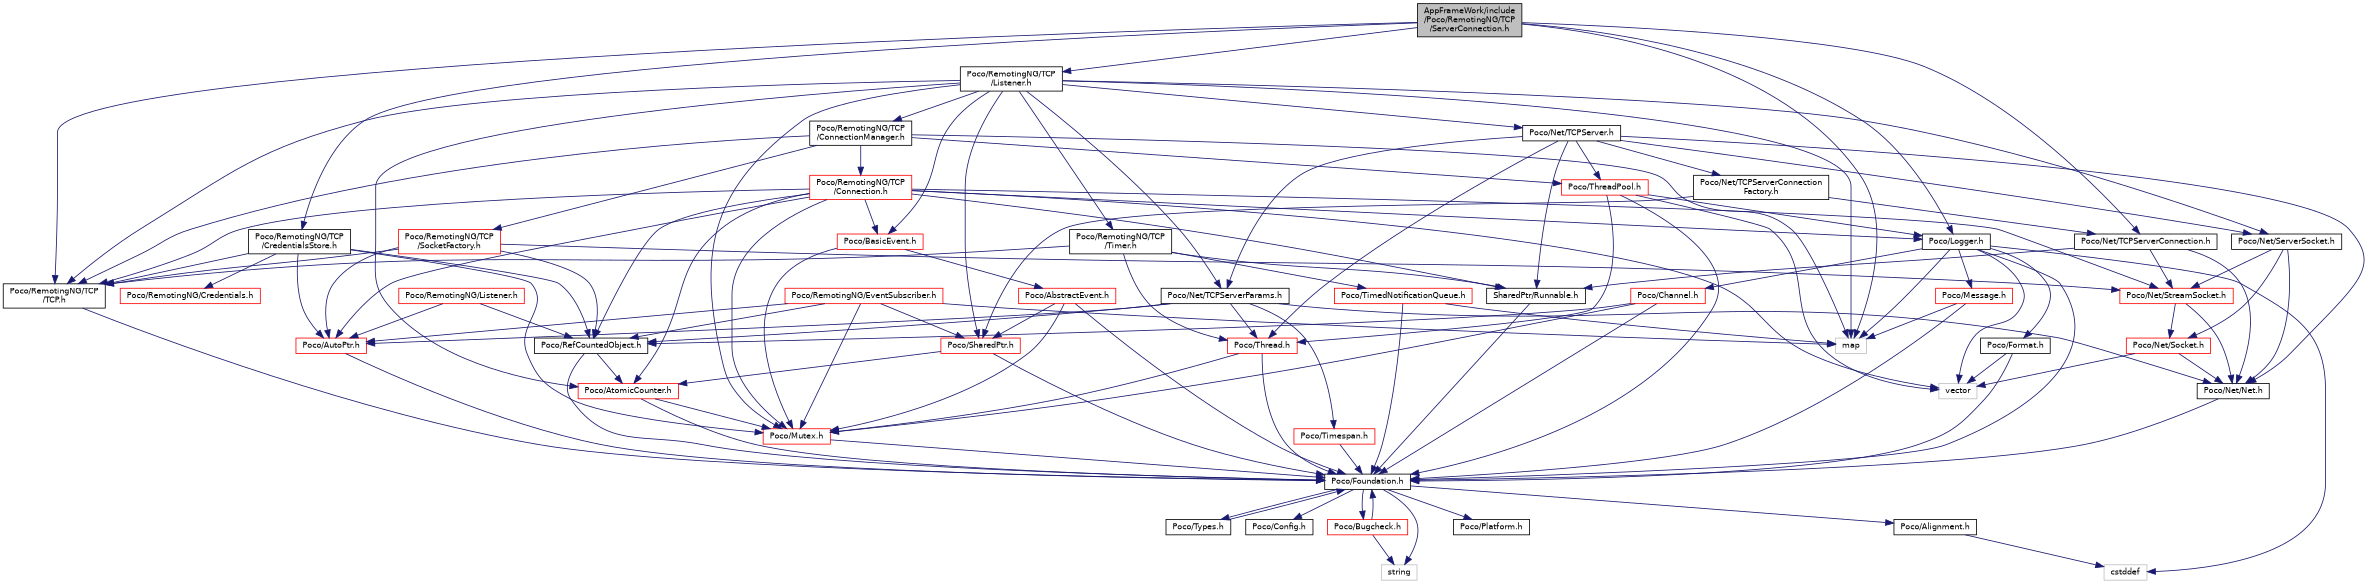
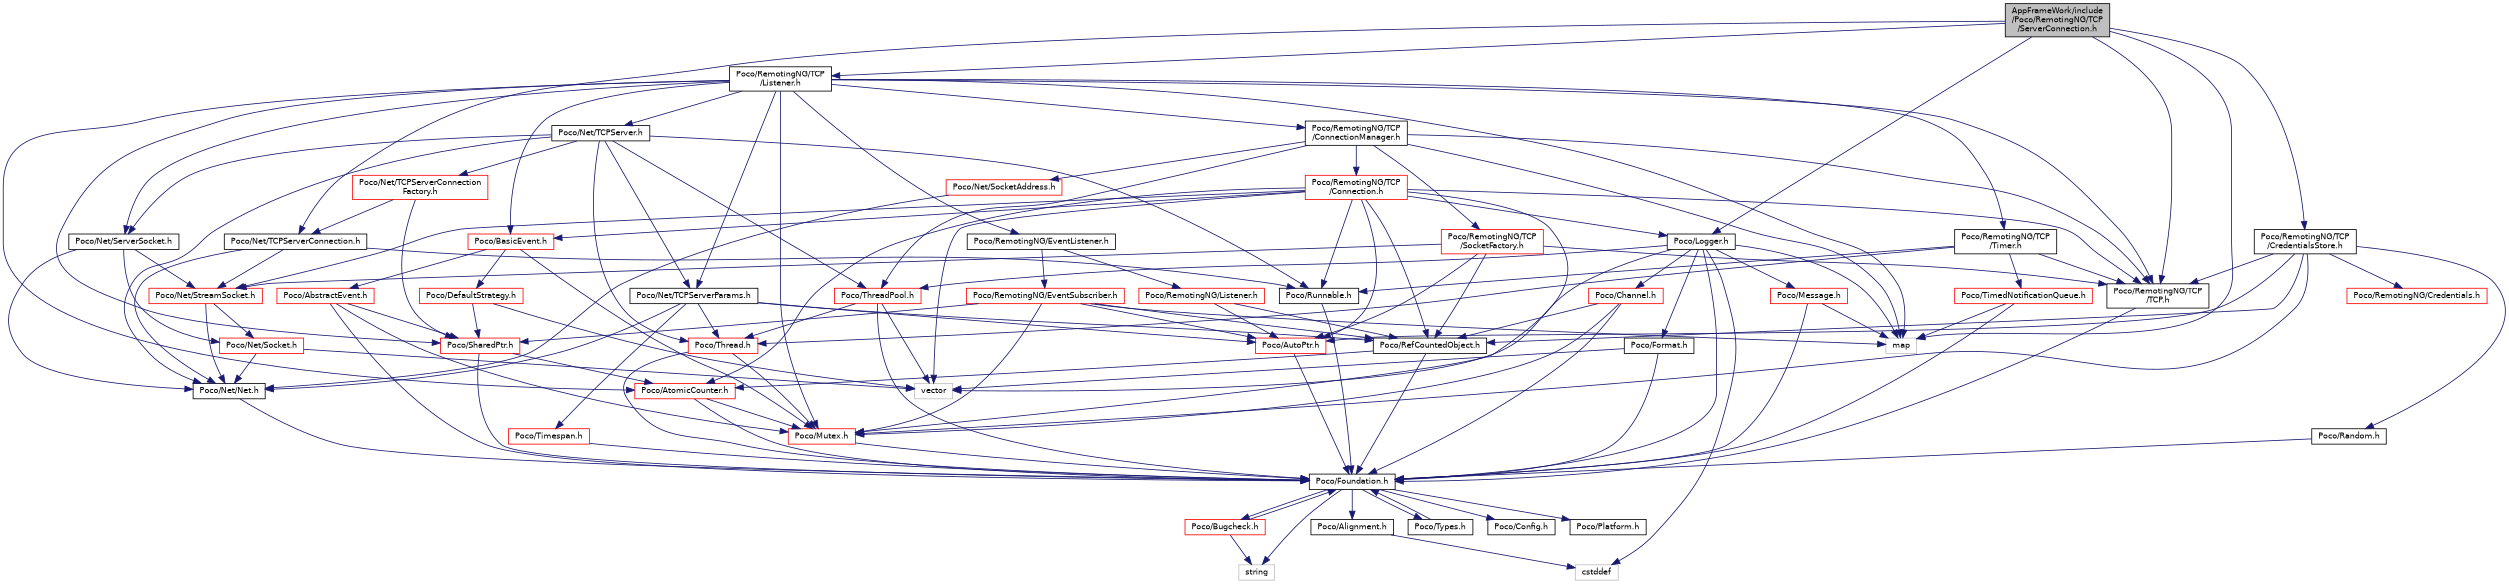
none -> (1004, 187)
(1761, 187) -> (420, 187)
(1814, 220) -> (1297, 265)
none -> (1041, 242)
none -> (471, 296)
(1536, 296) -> (1319, 296)
none -> (2349, 436)
